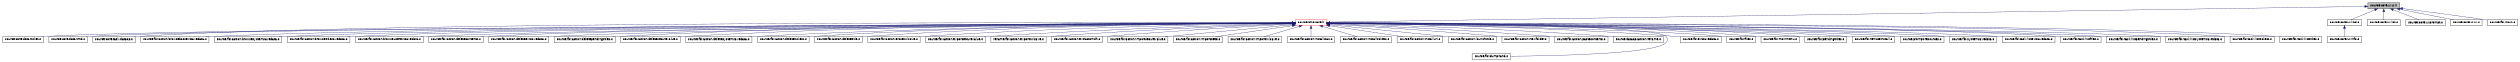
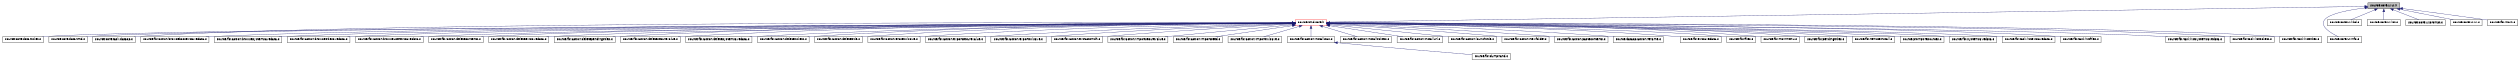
(2345, 33) -> (2332, 15)
(1019, 40) -> (1019, 40)
(2133, 40) -> none
(1660, 46) -> (1405, 49)
